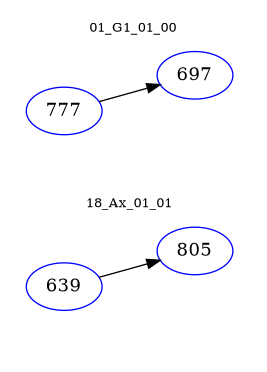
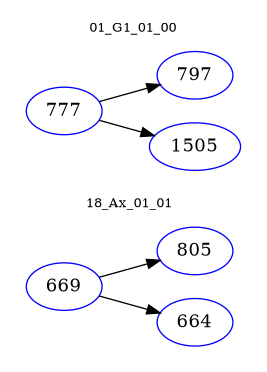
(195, 75) -> (195, 75)
none -> (195, 147)
(64, 287) -> (64, 287)
none -> (195, 322)
